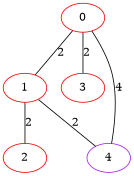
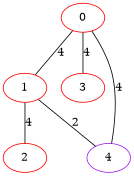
(61, 53) -> (61, 53)
(87, 53) -> (87, 53)
(29, 123) -> (29, 123)
